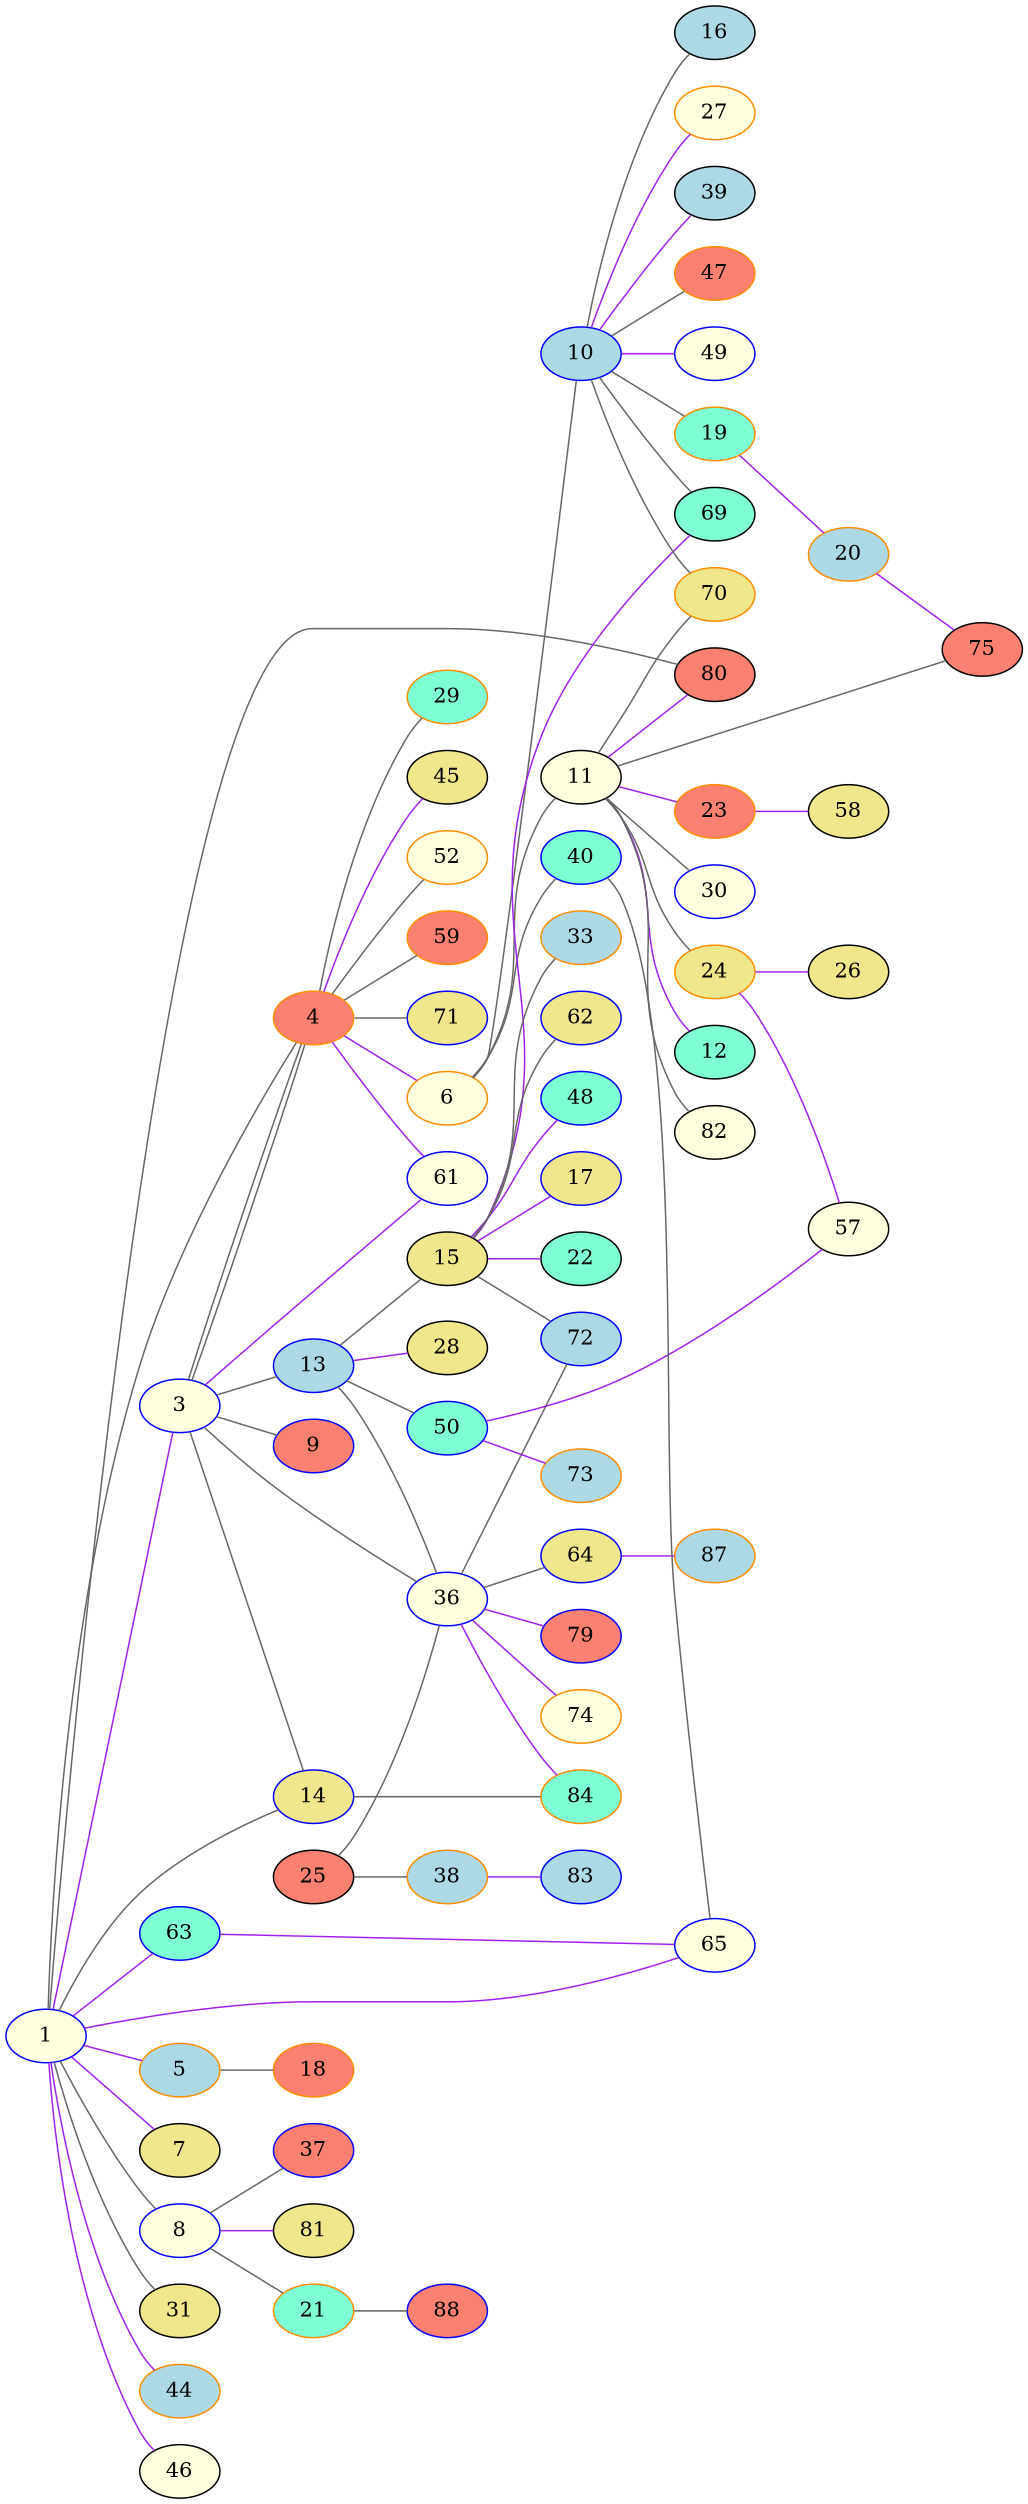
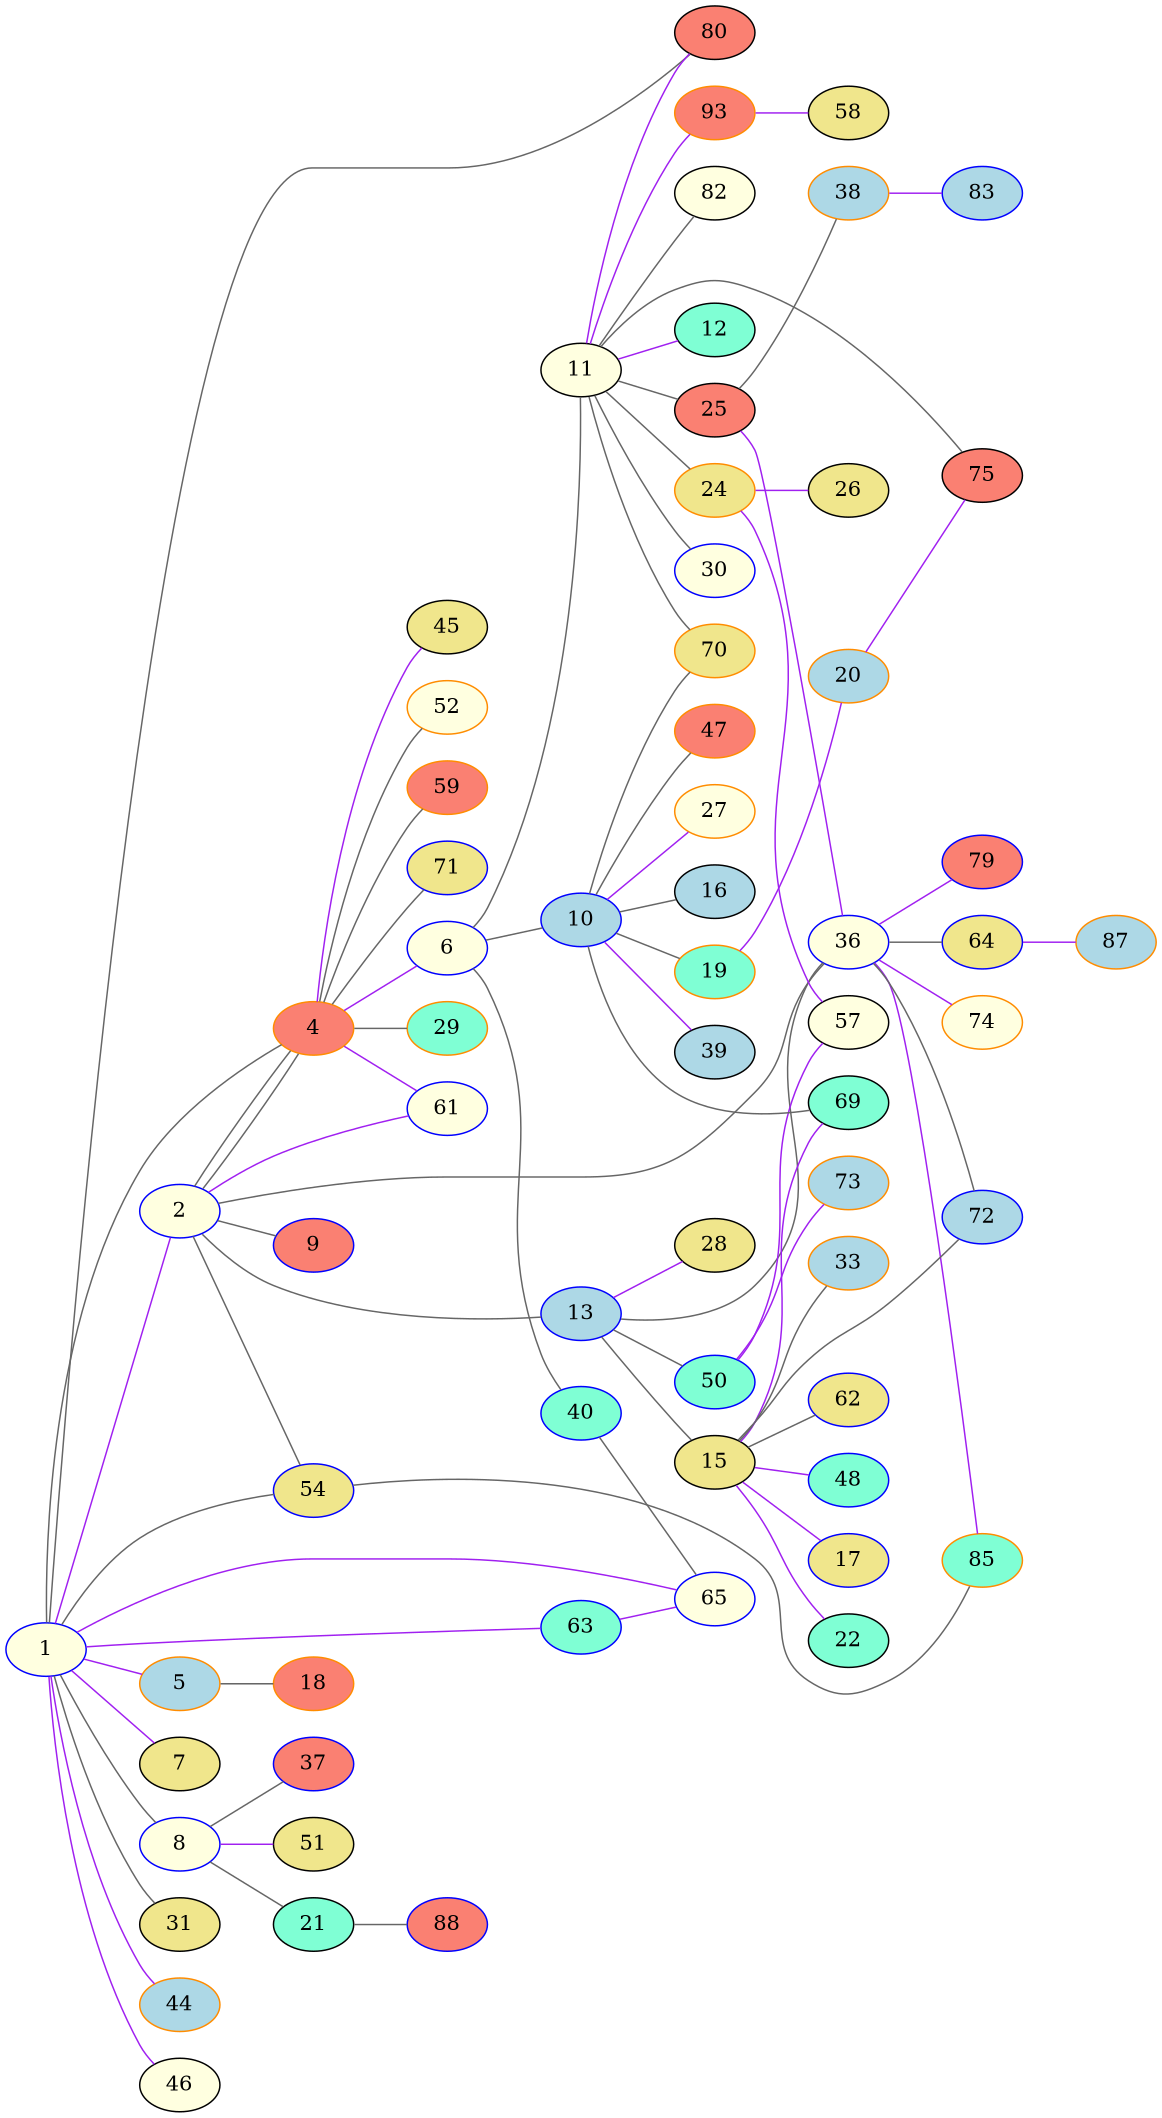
(715, 354) -> none
none -> (648, 390)
(715, 811) -> (715, 113)
(447, 1098) -> (447, 948)
(180, 1406) -> (180, 1211)
(399, 1746) -> (799, 670)
(314, 1797) -> (314, 1491)
(581, 1797) -> (982, 1560)
(314, 2231) -> (314, 1844)
(314, 2311) -> (314, 1925)
